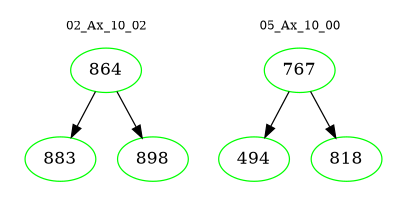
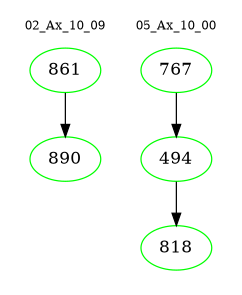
(107, 27) -> (65, 27)
(106, 70) -> (65, 70)
(320, 109) -> (176, 197)
(60, 159) -> none
(153, 159) -> (65, 159)
